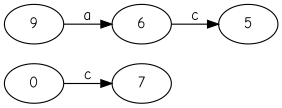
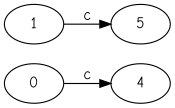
(34, 24) -> none
(142, 24) -> (34, 24)
(142, 83) -> (141, 83)
